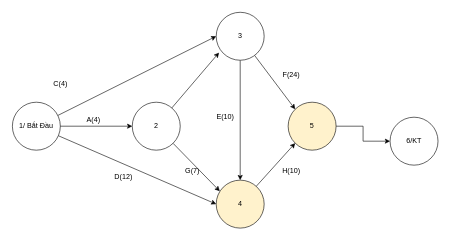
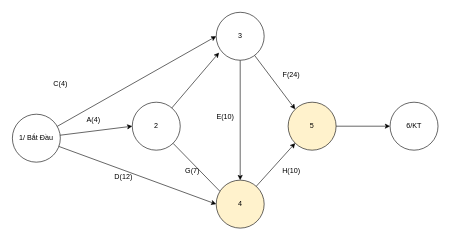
(36, 126) -> (36, 138)
(414, 141) -> (414, 126)
(216, 187) -> (217, 188)
